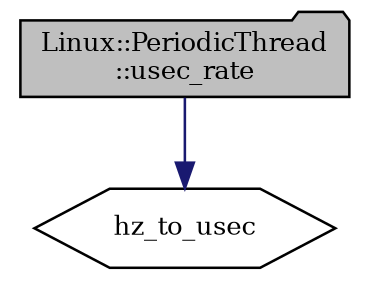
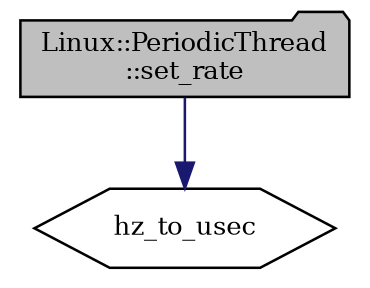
(185, 59) -> (185, 59)
